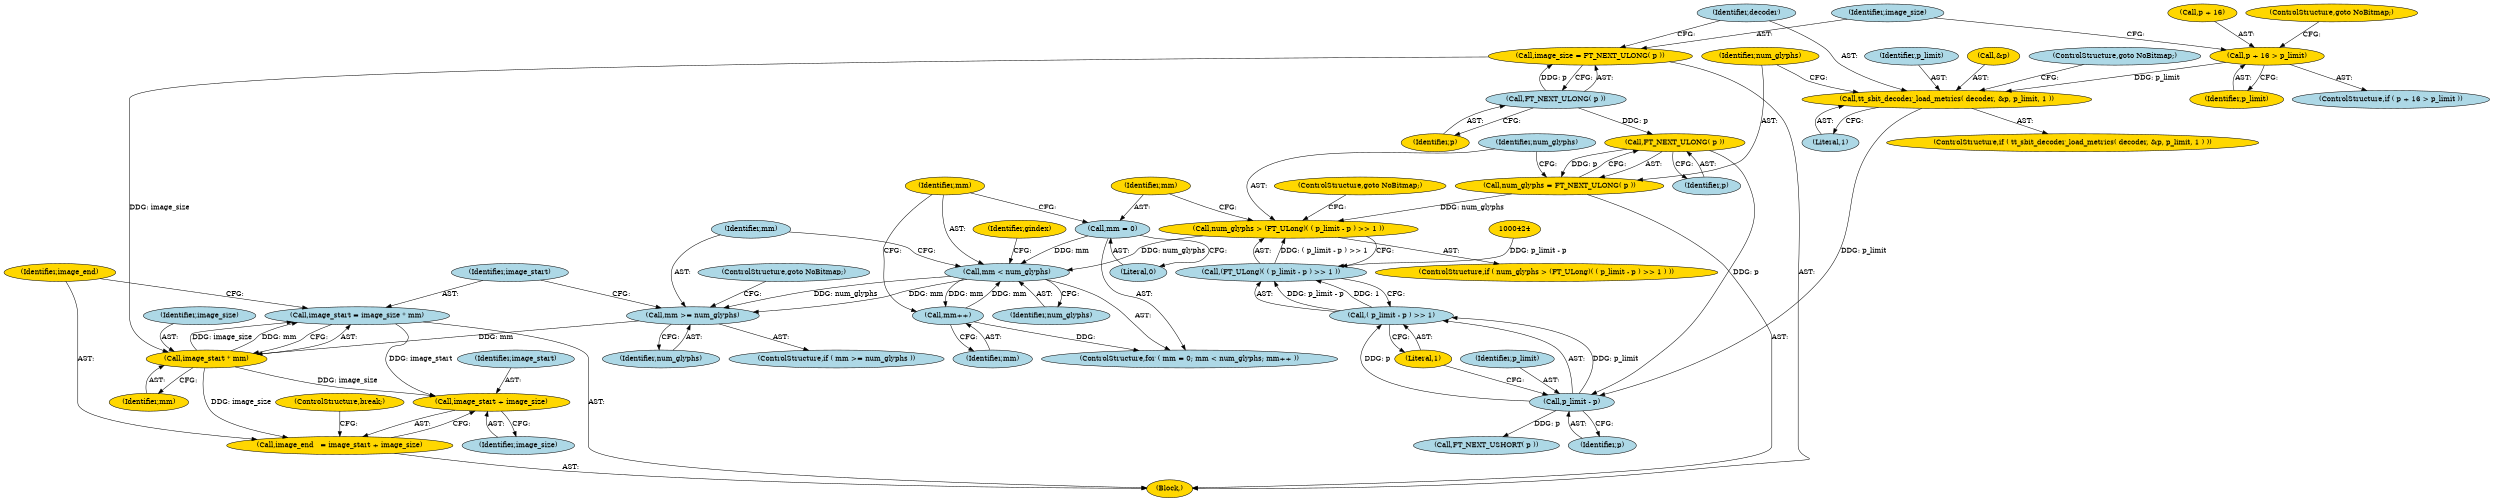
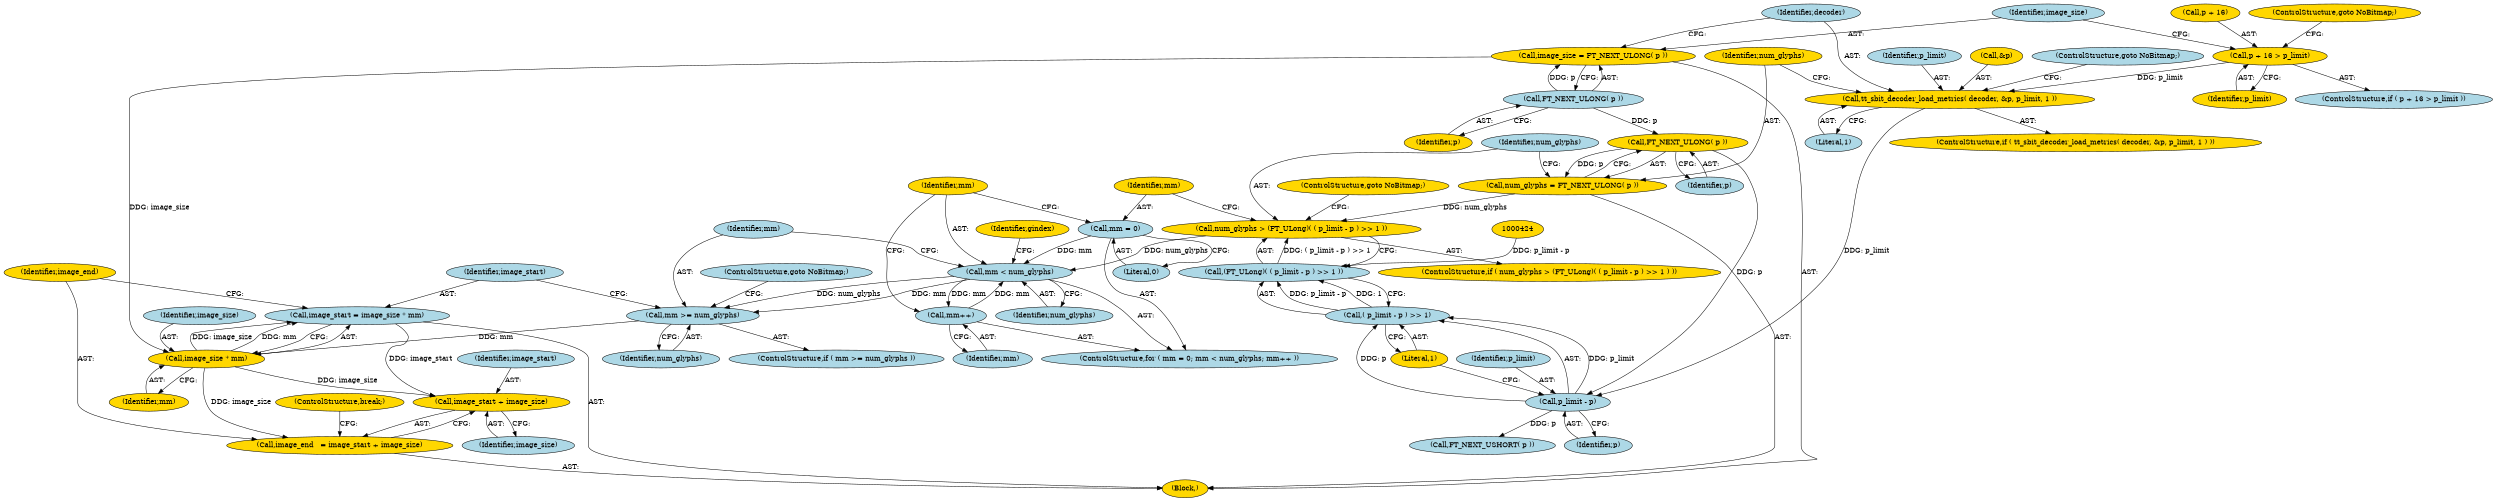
(1087, 337) -> (1087, 337)
(207, 359) -> (207, 359)
